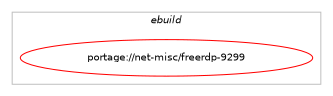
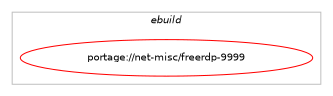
(167, 58) -> (167, 58)
